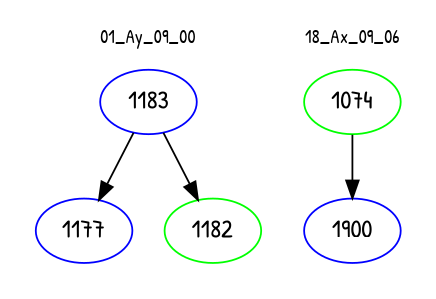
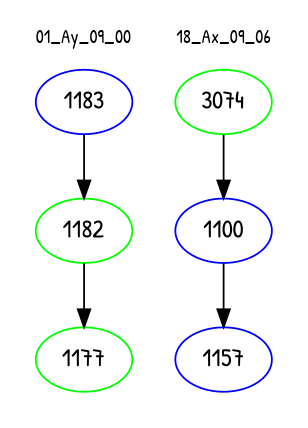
(352, 102) -> (224, 102)
(120, 158) -> (84, 286)
(84, 231) -> (84, 360)
(352, 231) -> (224, 231)
none -> (224, 360)
